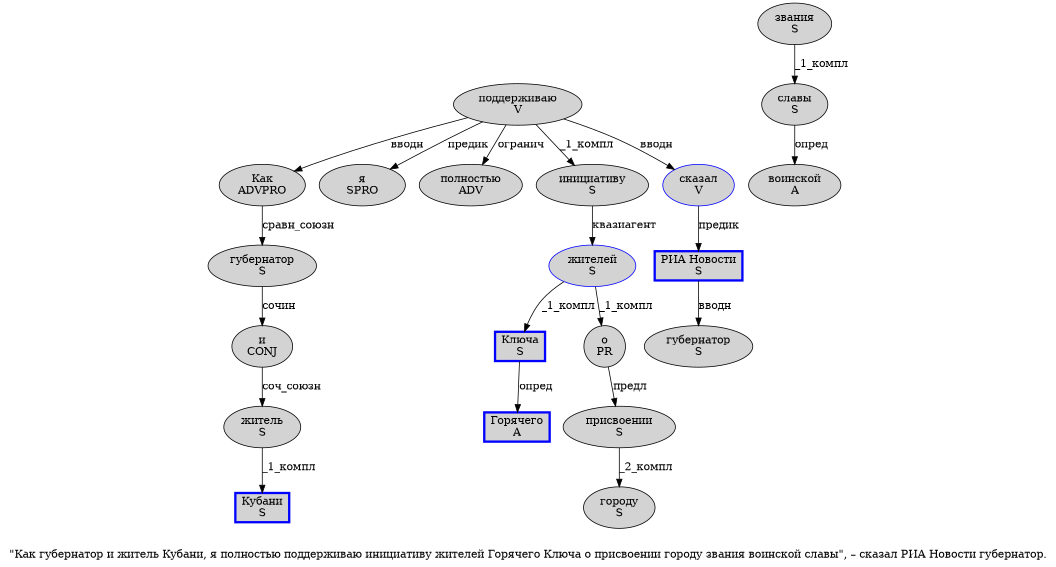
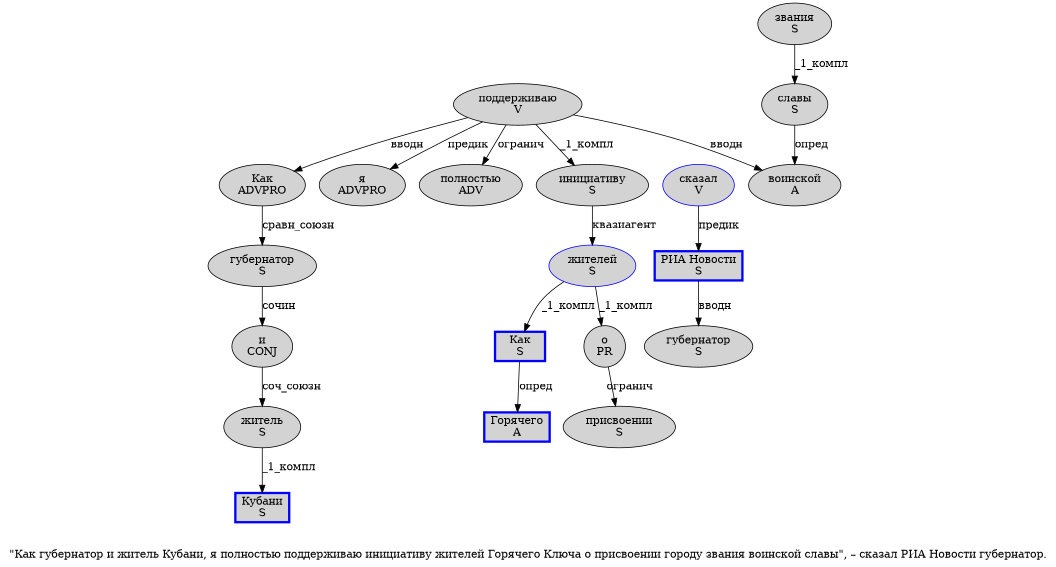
(617, 139) -> (666, 136)
(362, 185) -> (362, 185)
(520, 346) -> (520, 346)
(630, 387) -> (630, 387)
(619, 508) -> none
